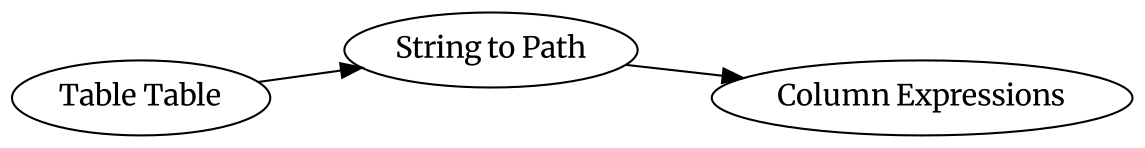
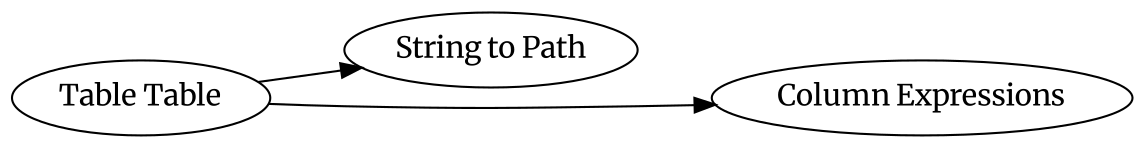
(674, 70) -> (481, 108)
